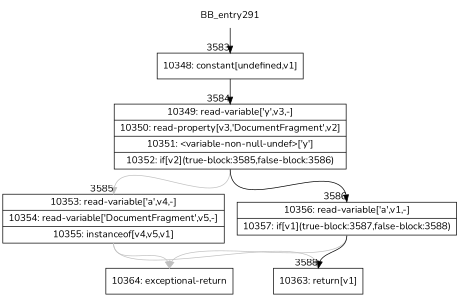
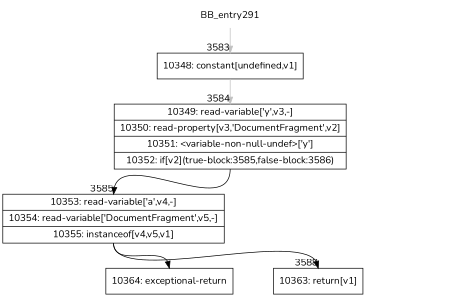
(230, 37) -> (230, 37)
(230, 88) -> (230, 88)
(175, 182) -> (175, 182)
(347, 219) -> none
(138, 256) -> (138, 256)
(213, 256) -> (213, 256)
